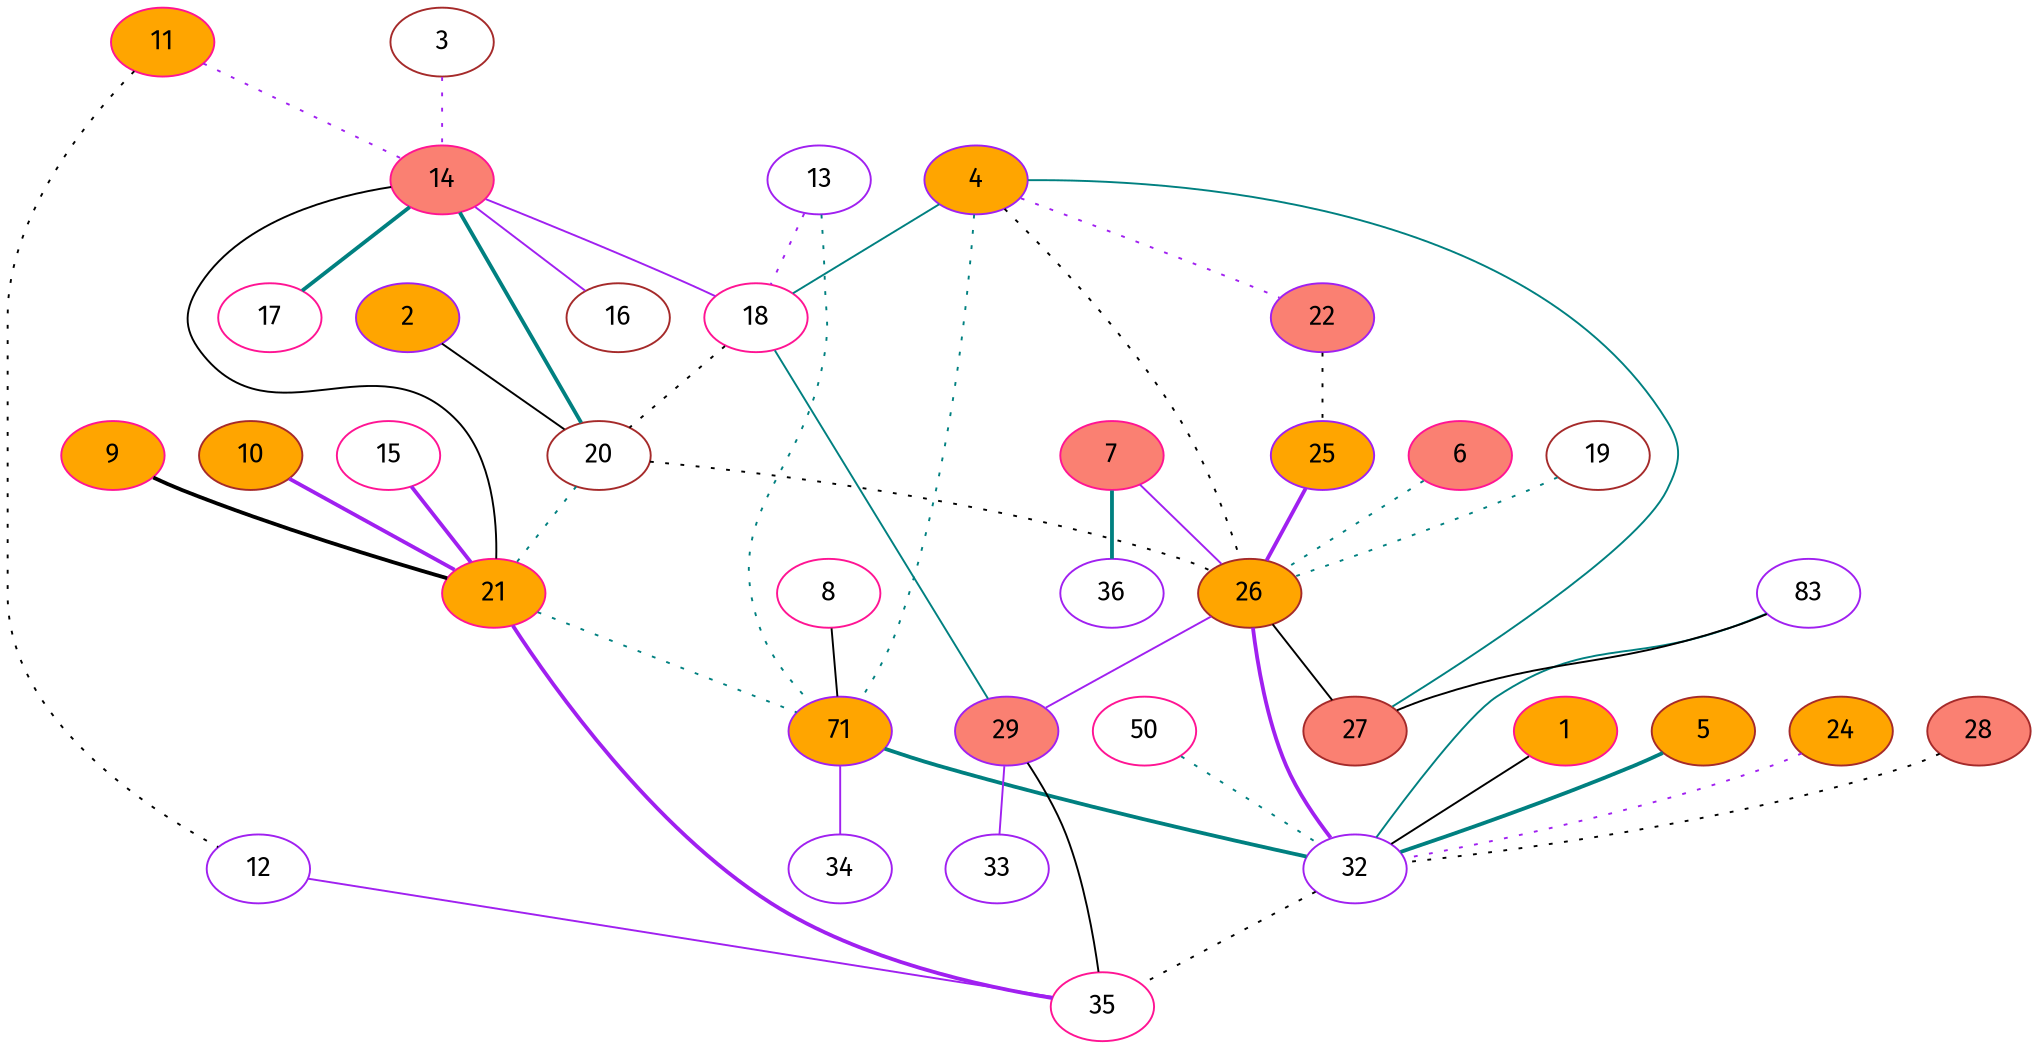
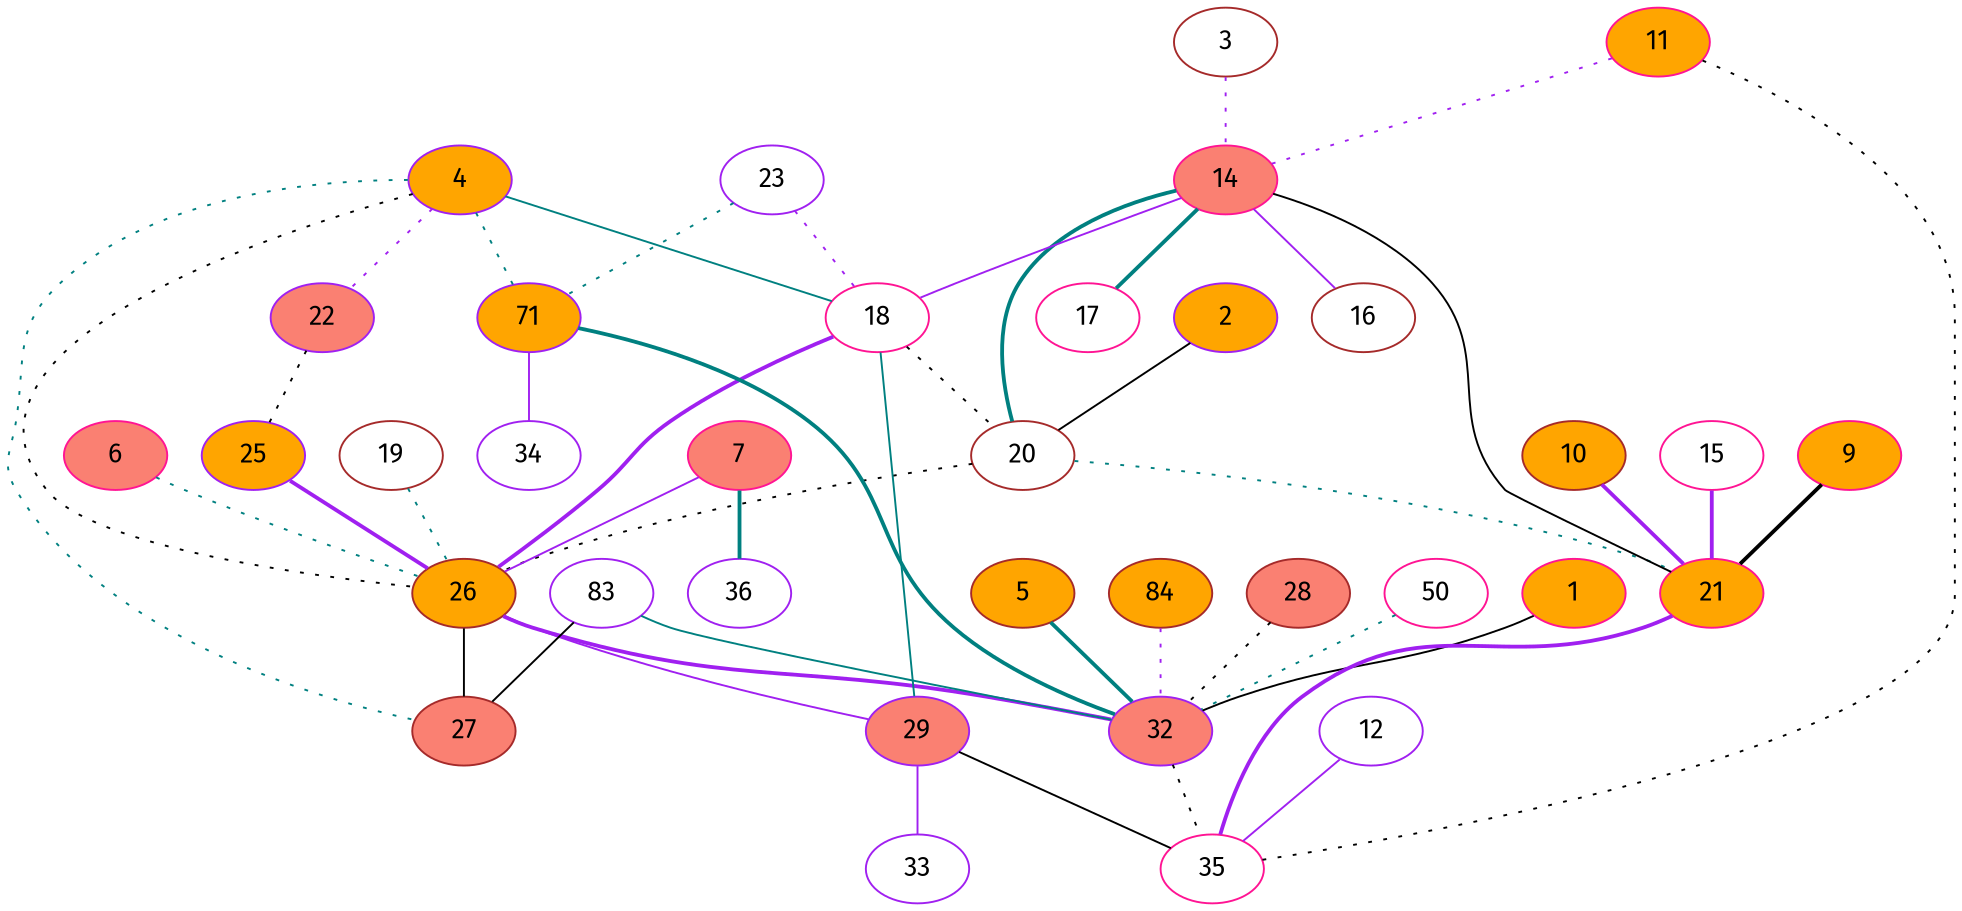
(819, 180) -> (772, 180)
(1569, 319) -> (18, 406)
none -> (654, 434)
(8, 486) -> (1933, 646)
(829, 593) -> none
(667, 662) -> none
(1841, 731) -> (1161, 593)
(1355, 869) -> (1161, 731)
